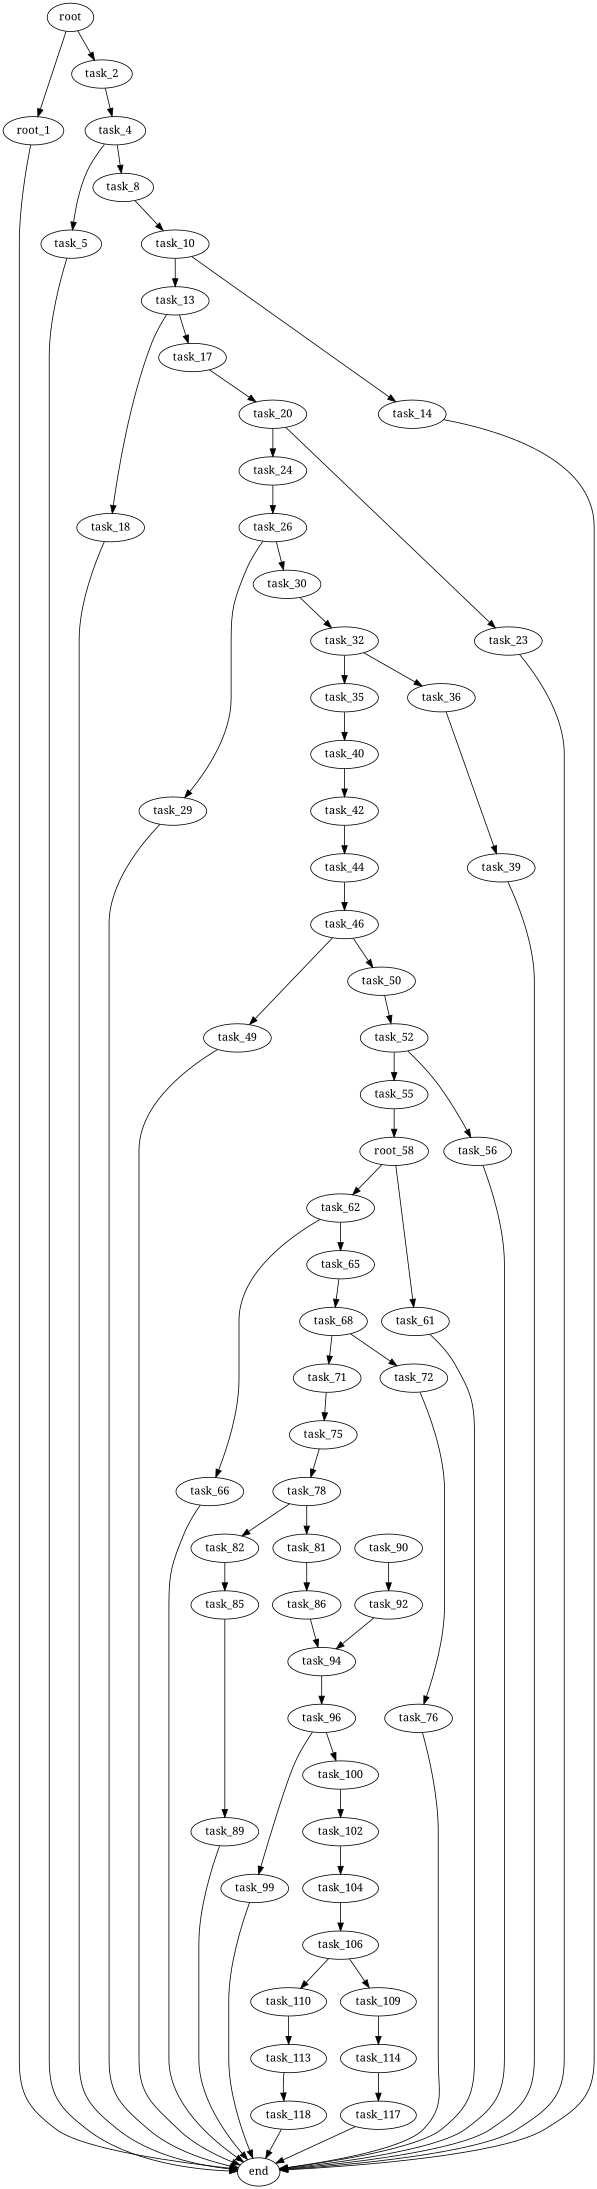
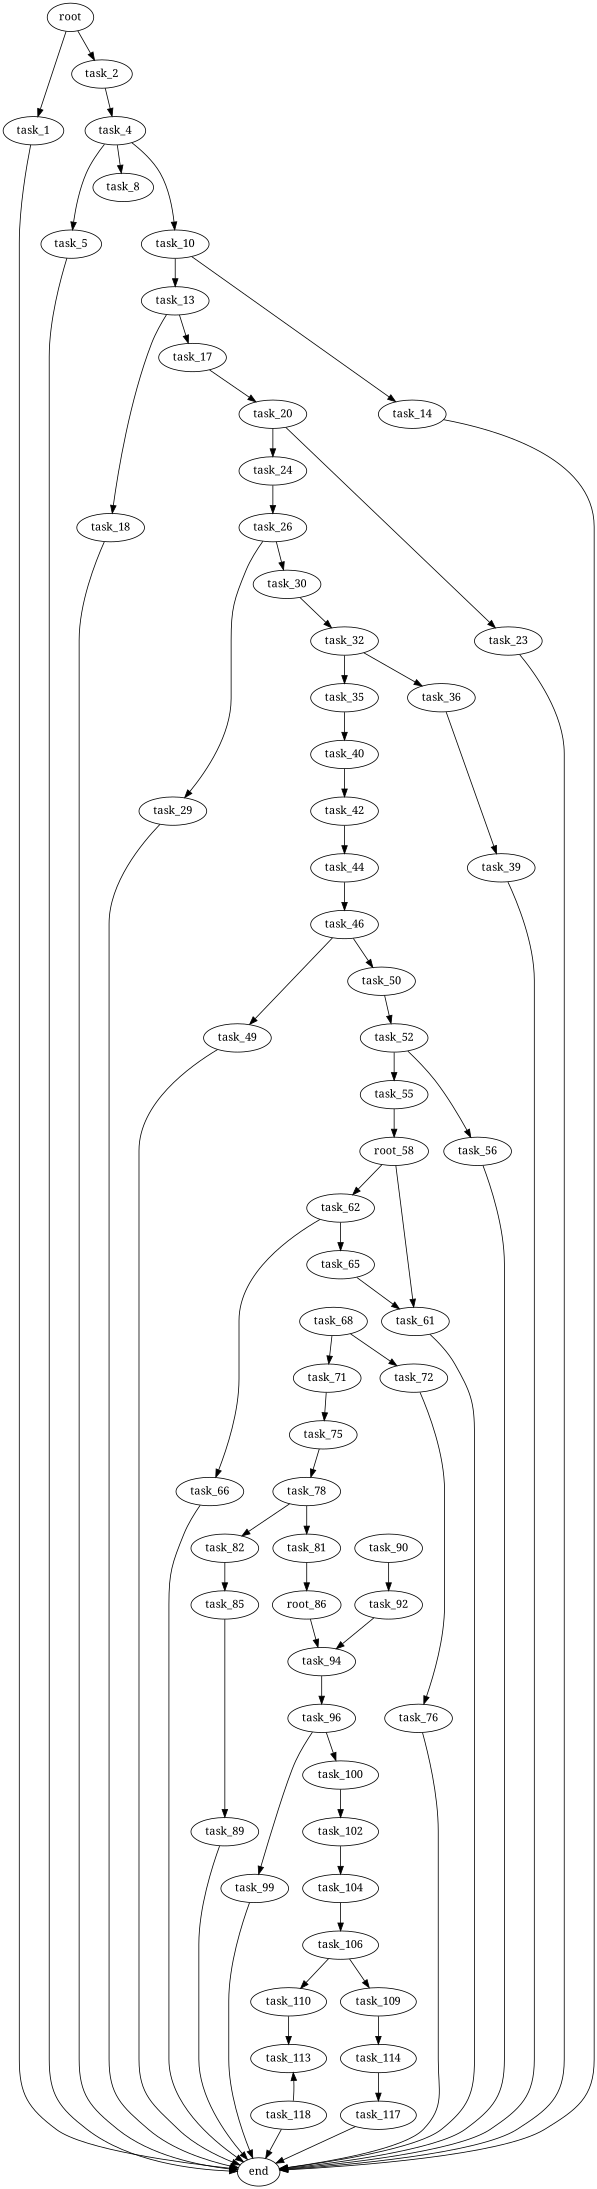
(33, 131) -> (33, 131)
(146, 213) -> (162, 177)
(338, 1289) -> (375, 1291)
(307, 1605) -> (307, 1605)
(283, 2083) -> (294, 2091)
